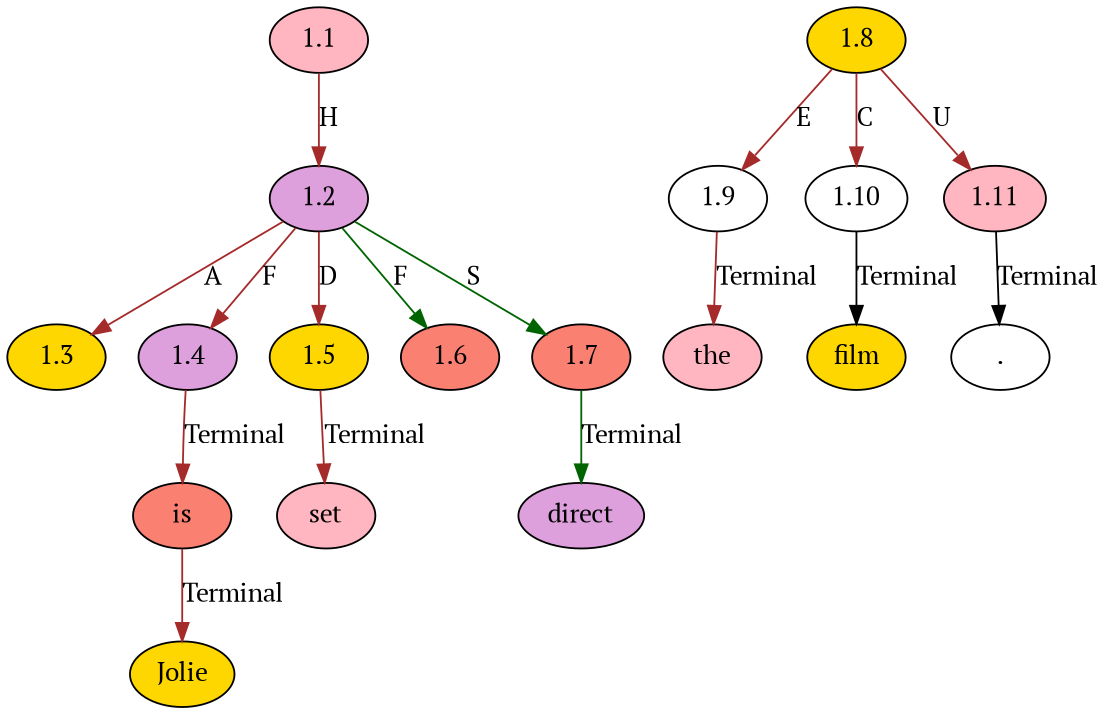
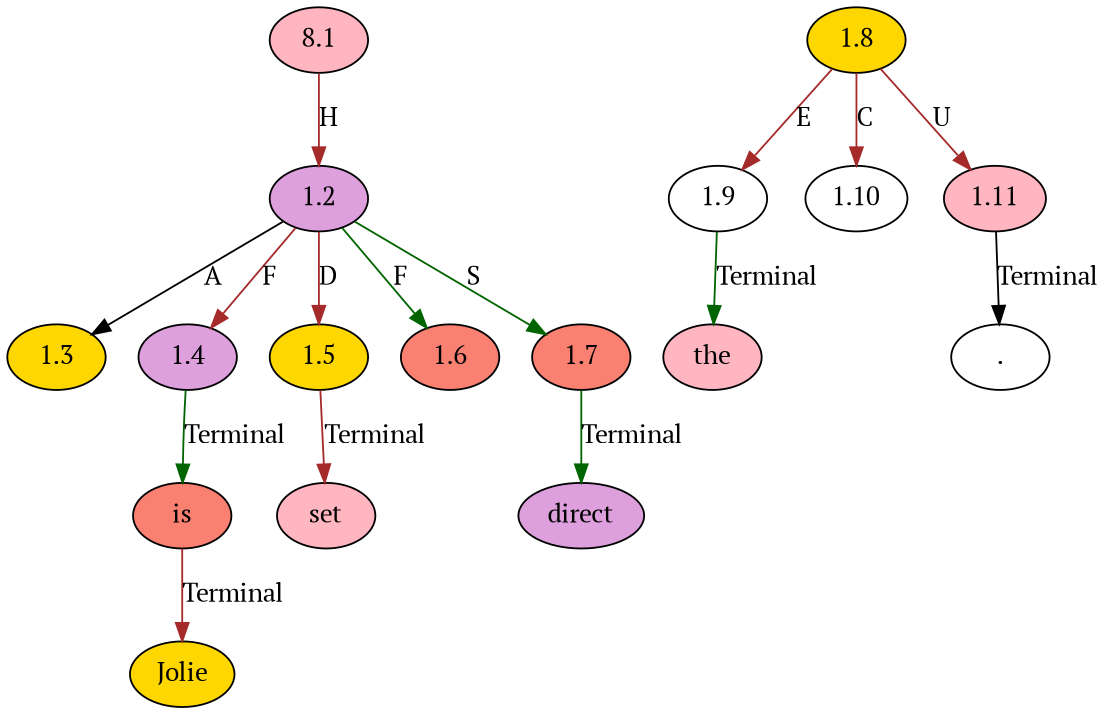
(319, 40) -> (319, 40)
(716, 269) -> (716, 269)
(195, 273) -> (195, 273)
(856, 357) -> none
(184, 427) -> (184, 427)
